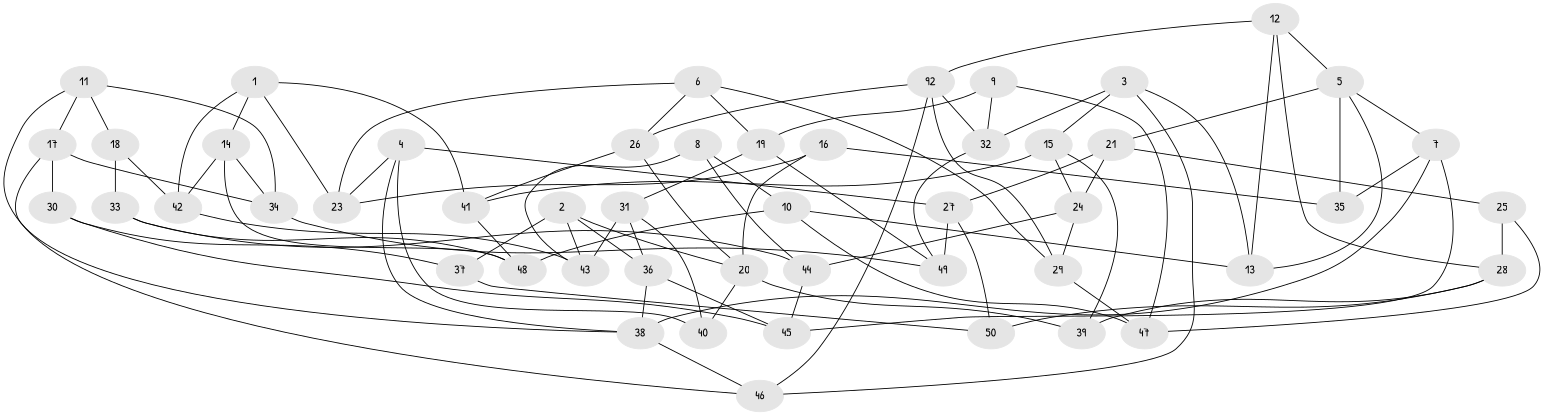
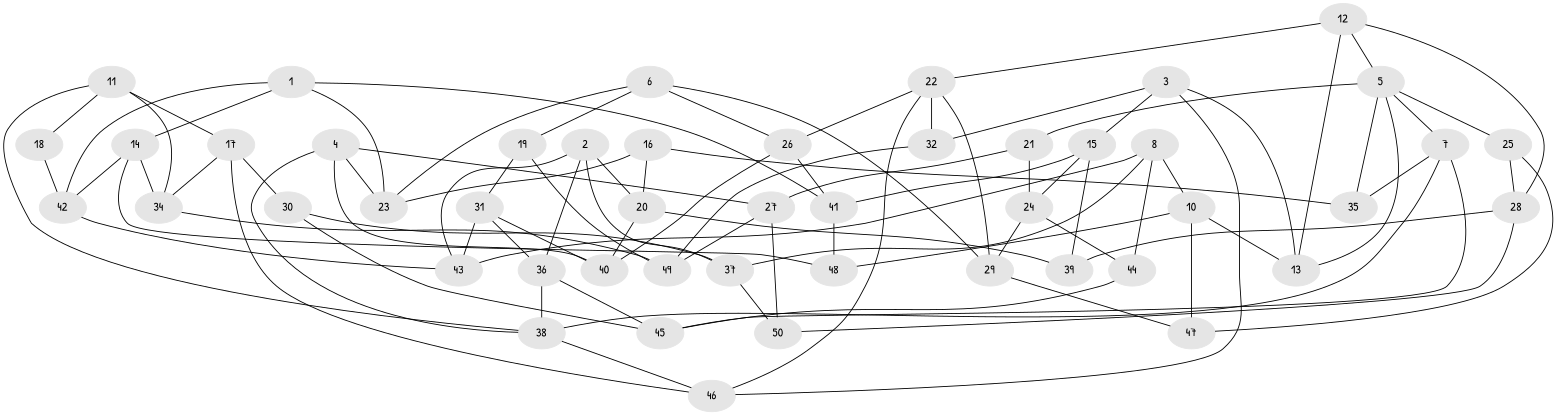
(931, 82) -> (932, 82)
(994, 82) -> none
(1307, 176) -> (1444, 113)
(115, 208) -> none
(684, 212) -> (694, 205)
none -> (929, 249)
